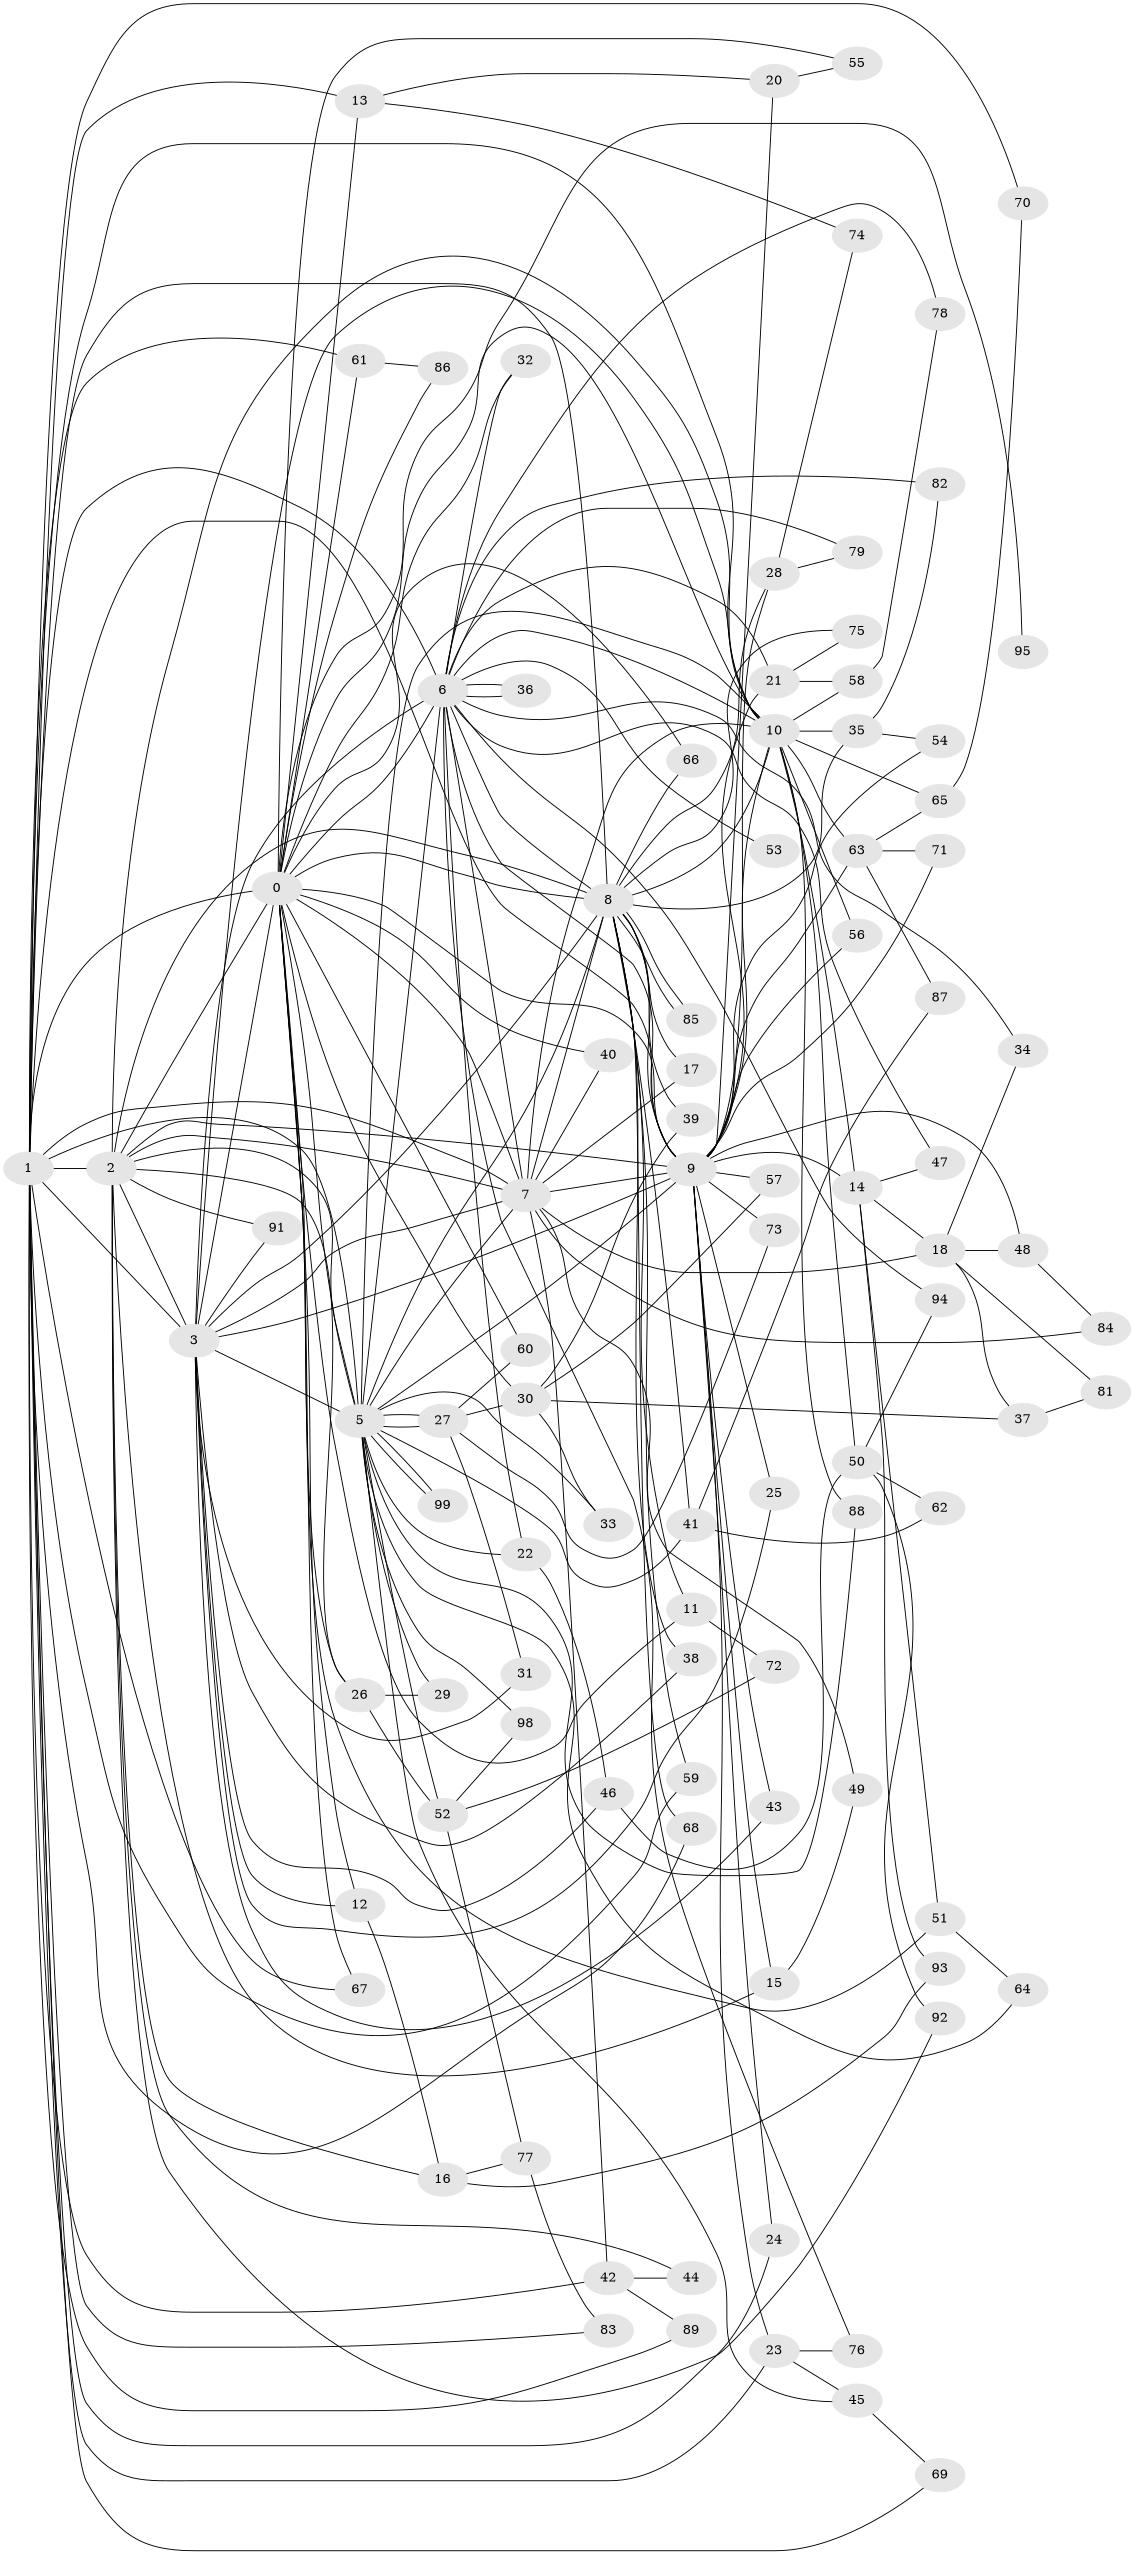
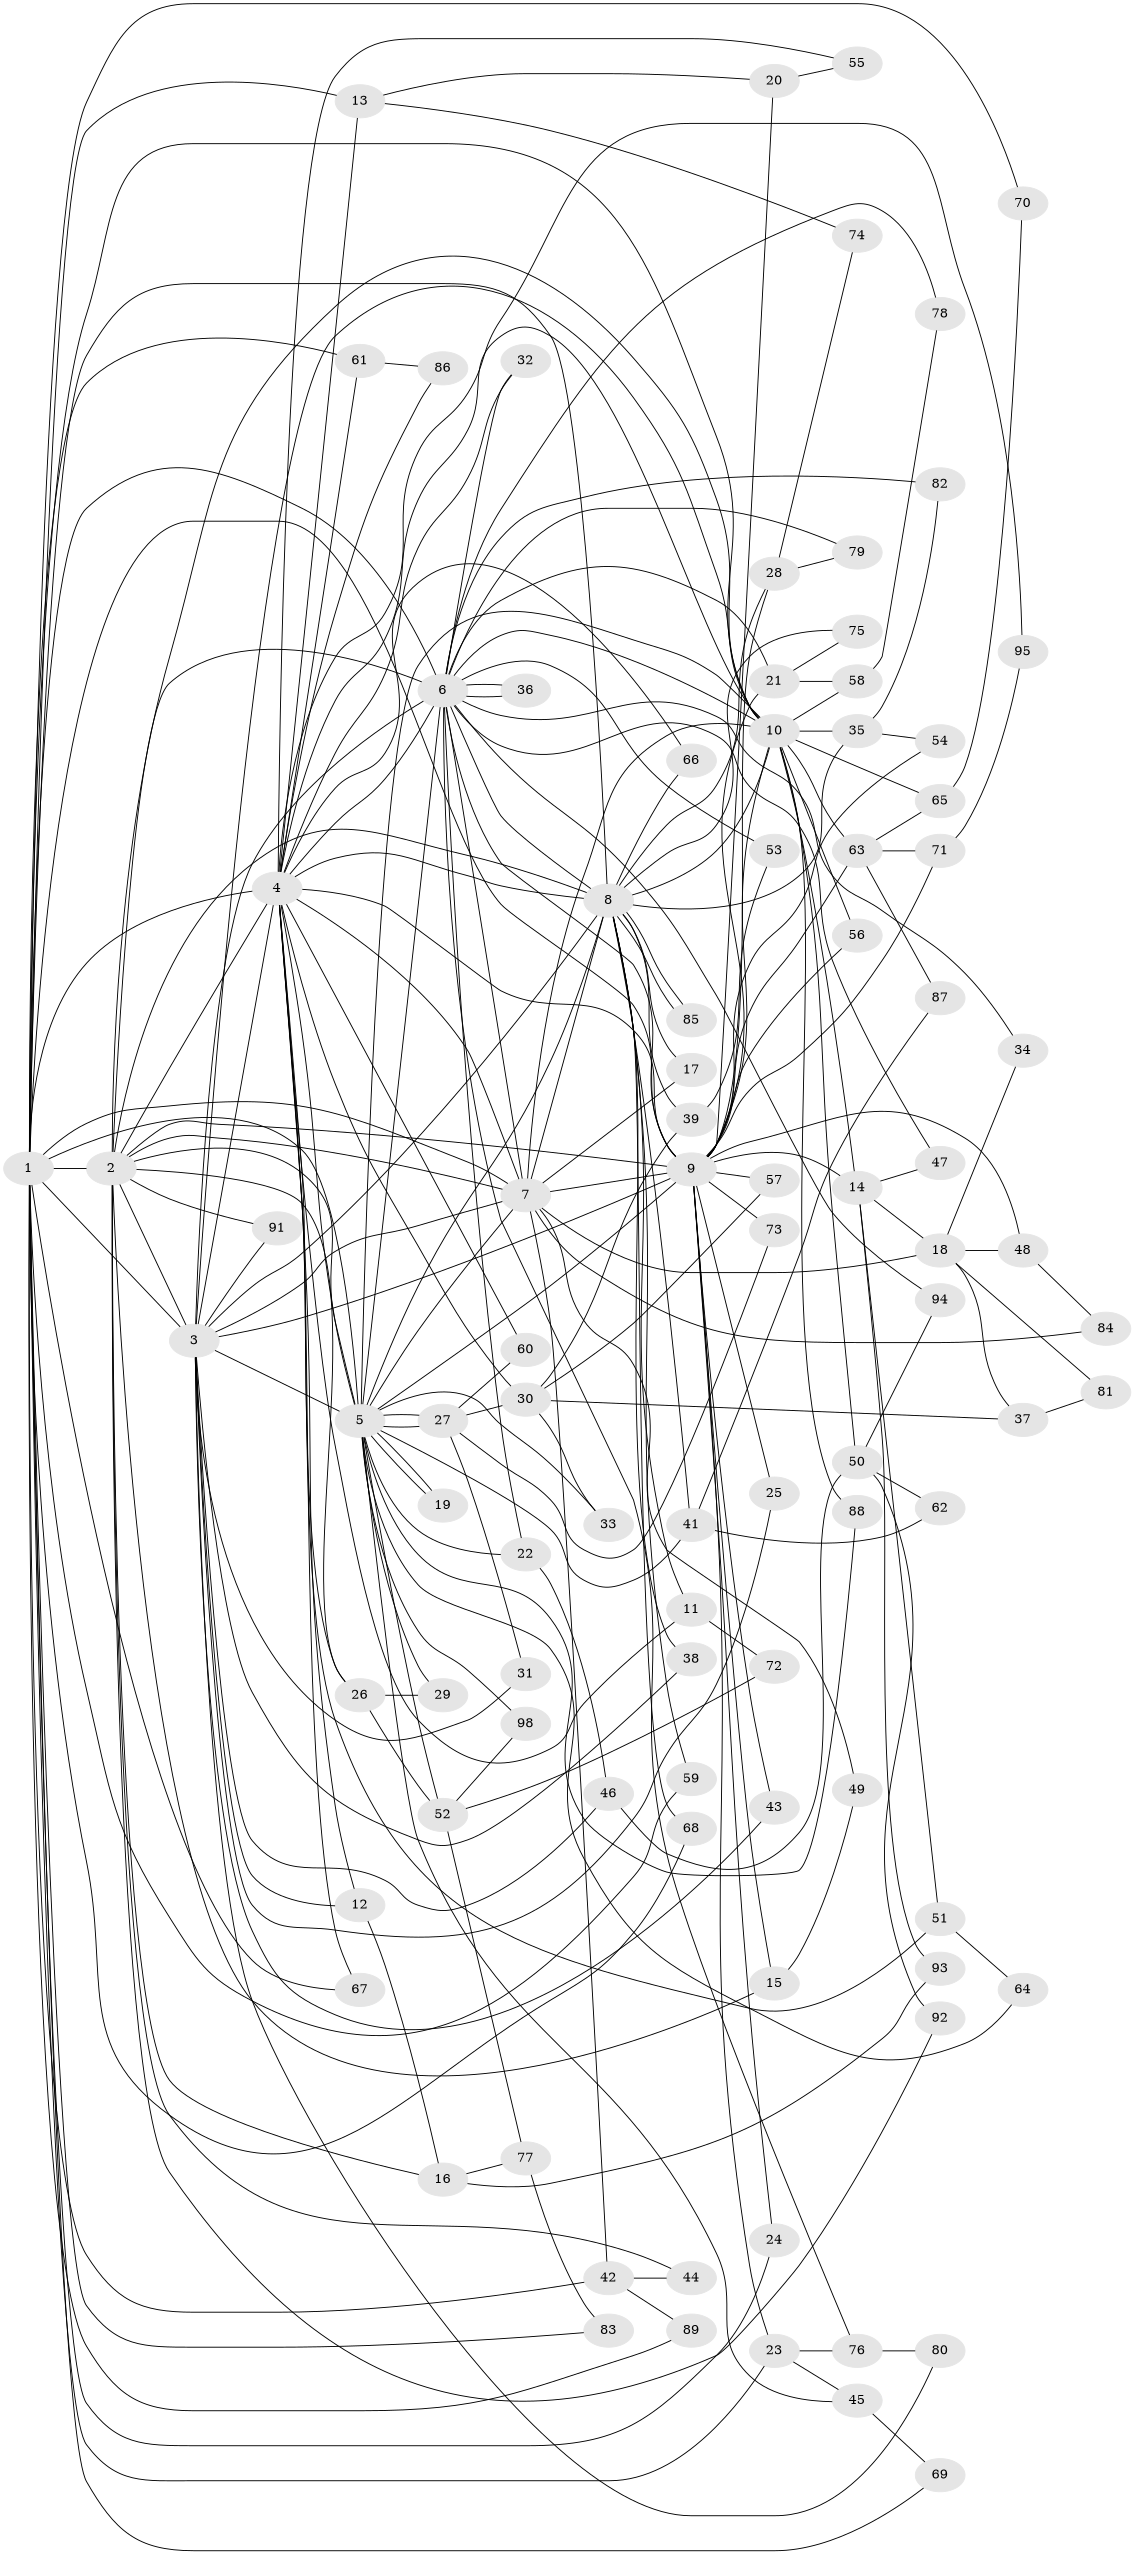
none -> (174, 680)
none -> (996, 757)
(277, 889) -> (277, 889)
none -> (739, 988)
(649, 1036) -> none
(609, 1055) -> none
(443, 1506) -> (443, 1506)
none -> (940, 2351)
